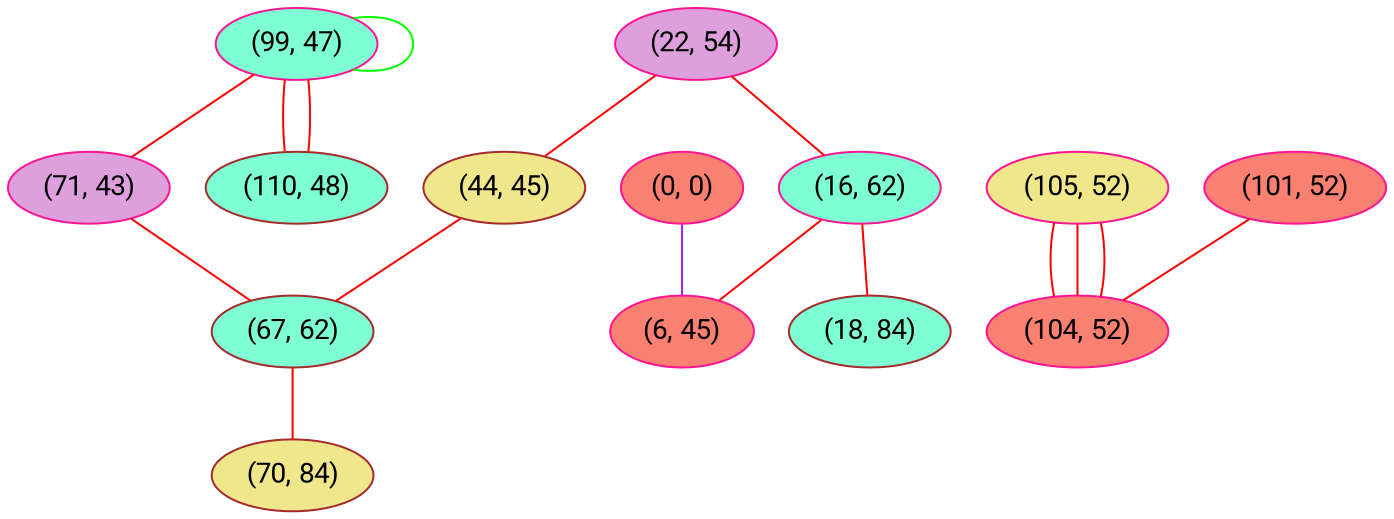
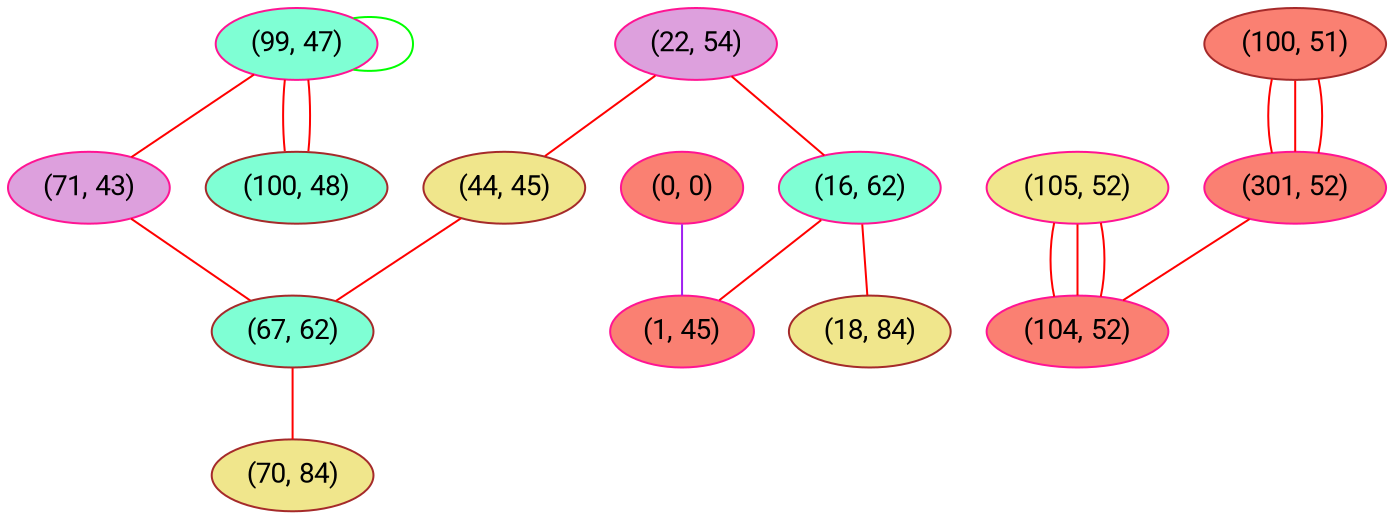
none -> (1295, 44)
(297, 188) -> (297, 188)
(1295, 188) -> (1295, 188)
(682, 332) -> (682, 332)
(870, 332) -> (870, 332)
